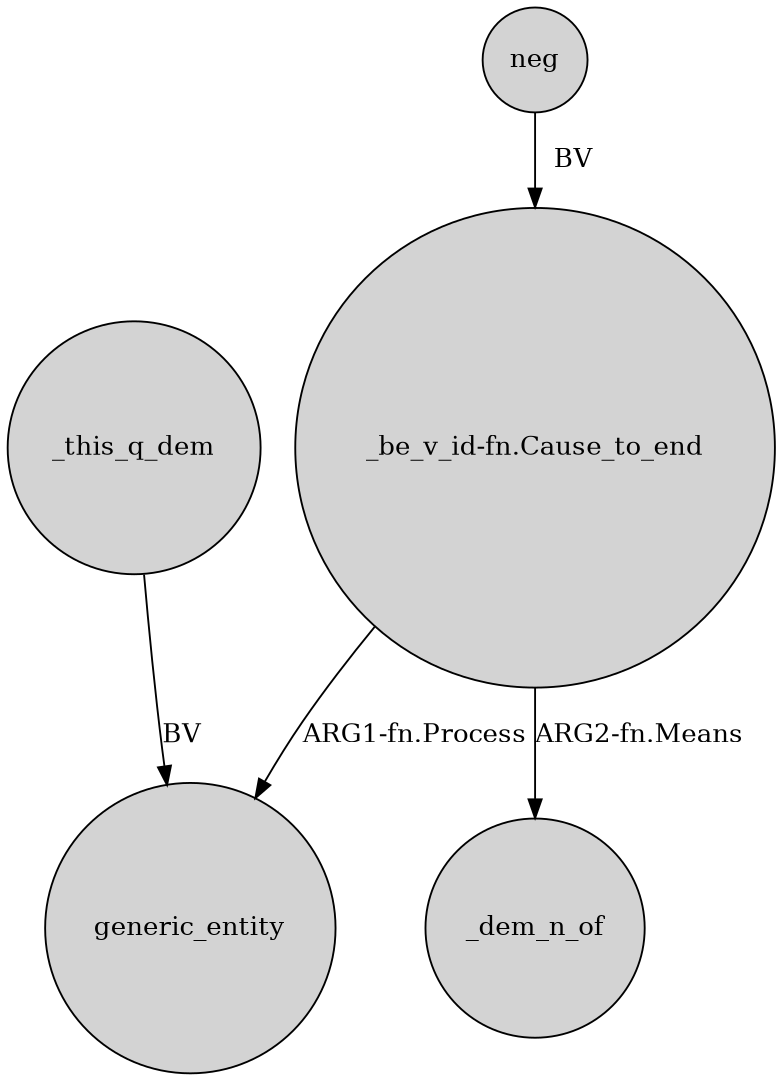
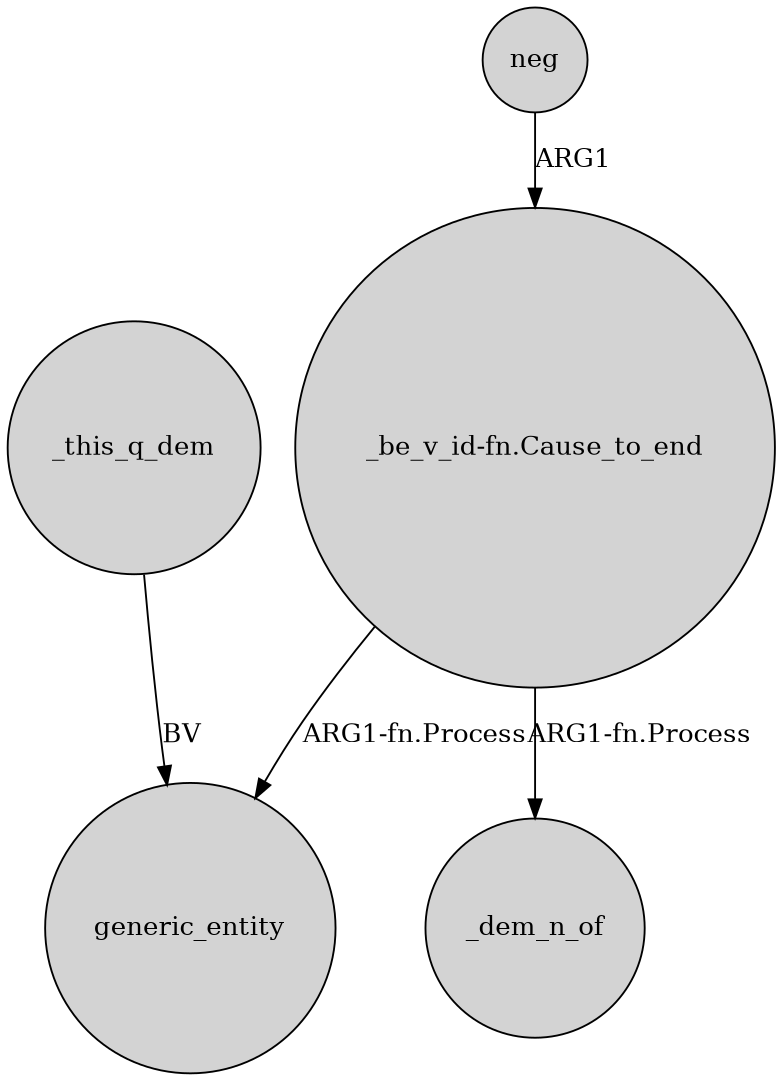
(573, 160) -> (573, 160)
(640, 735) -> (640, 735)
